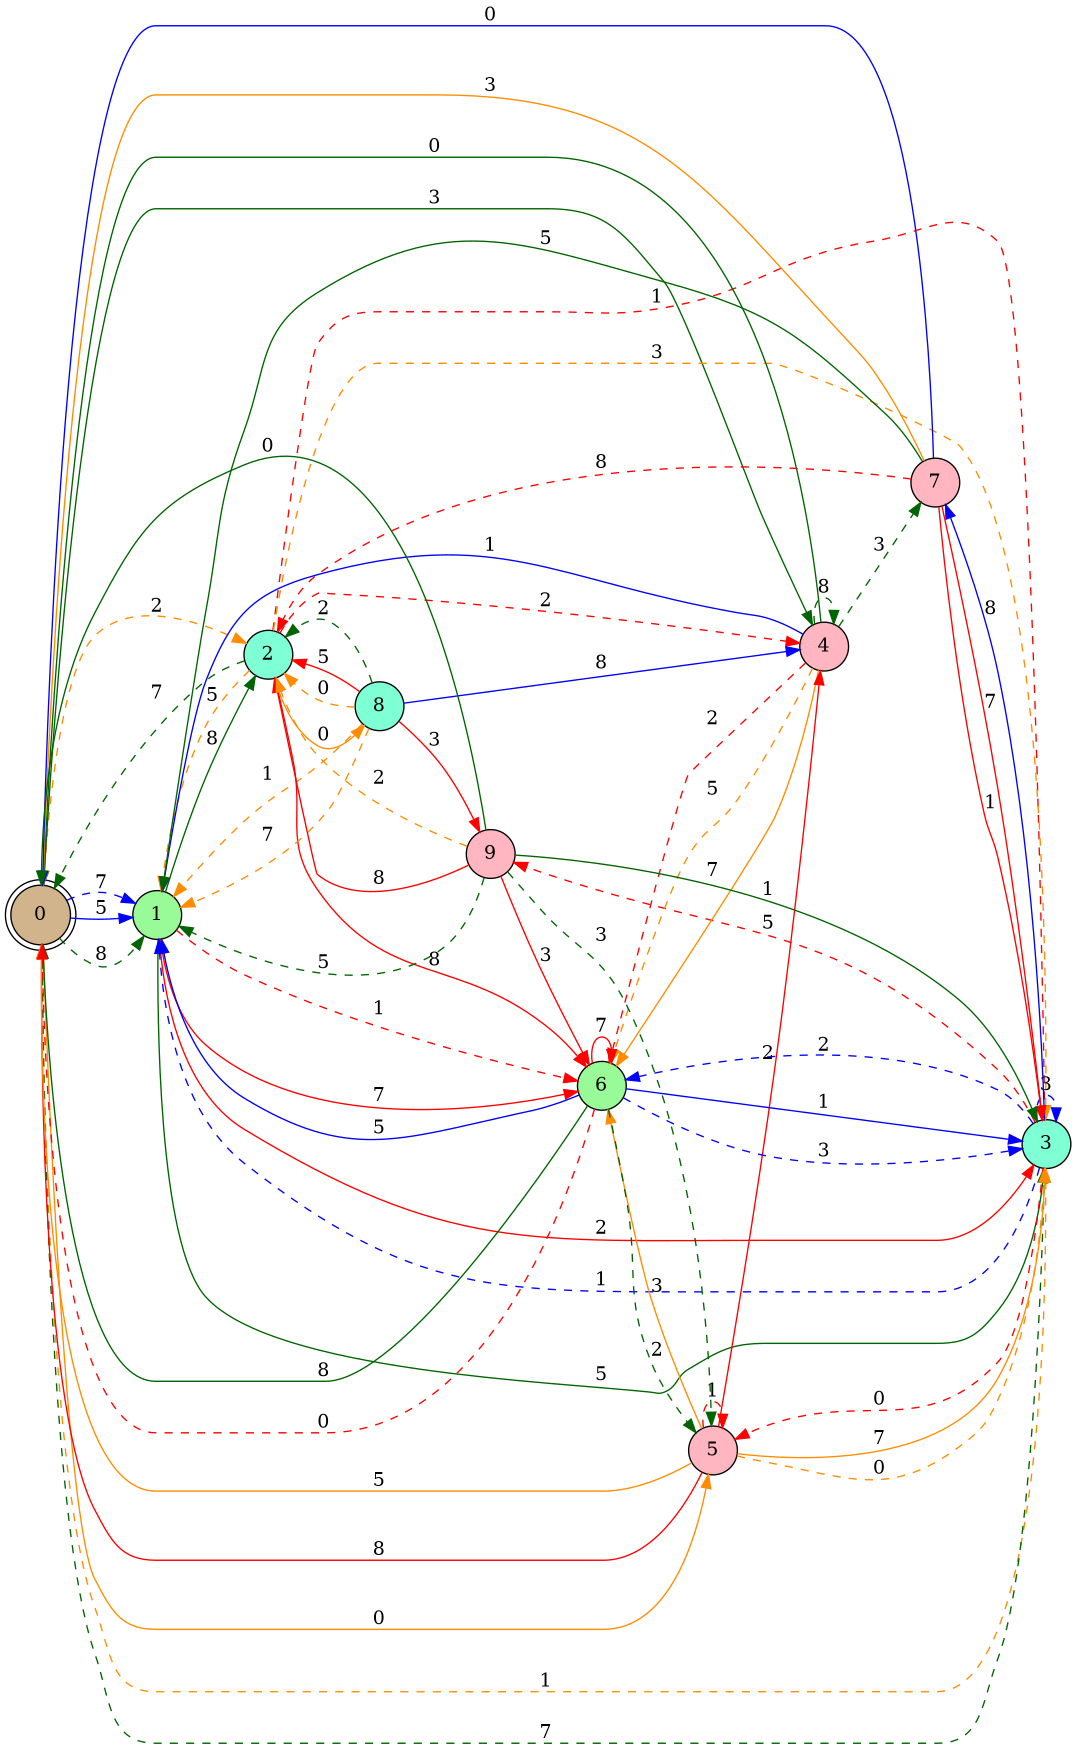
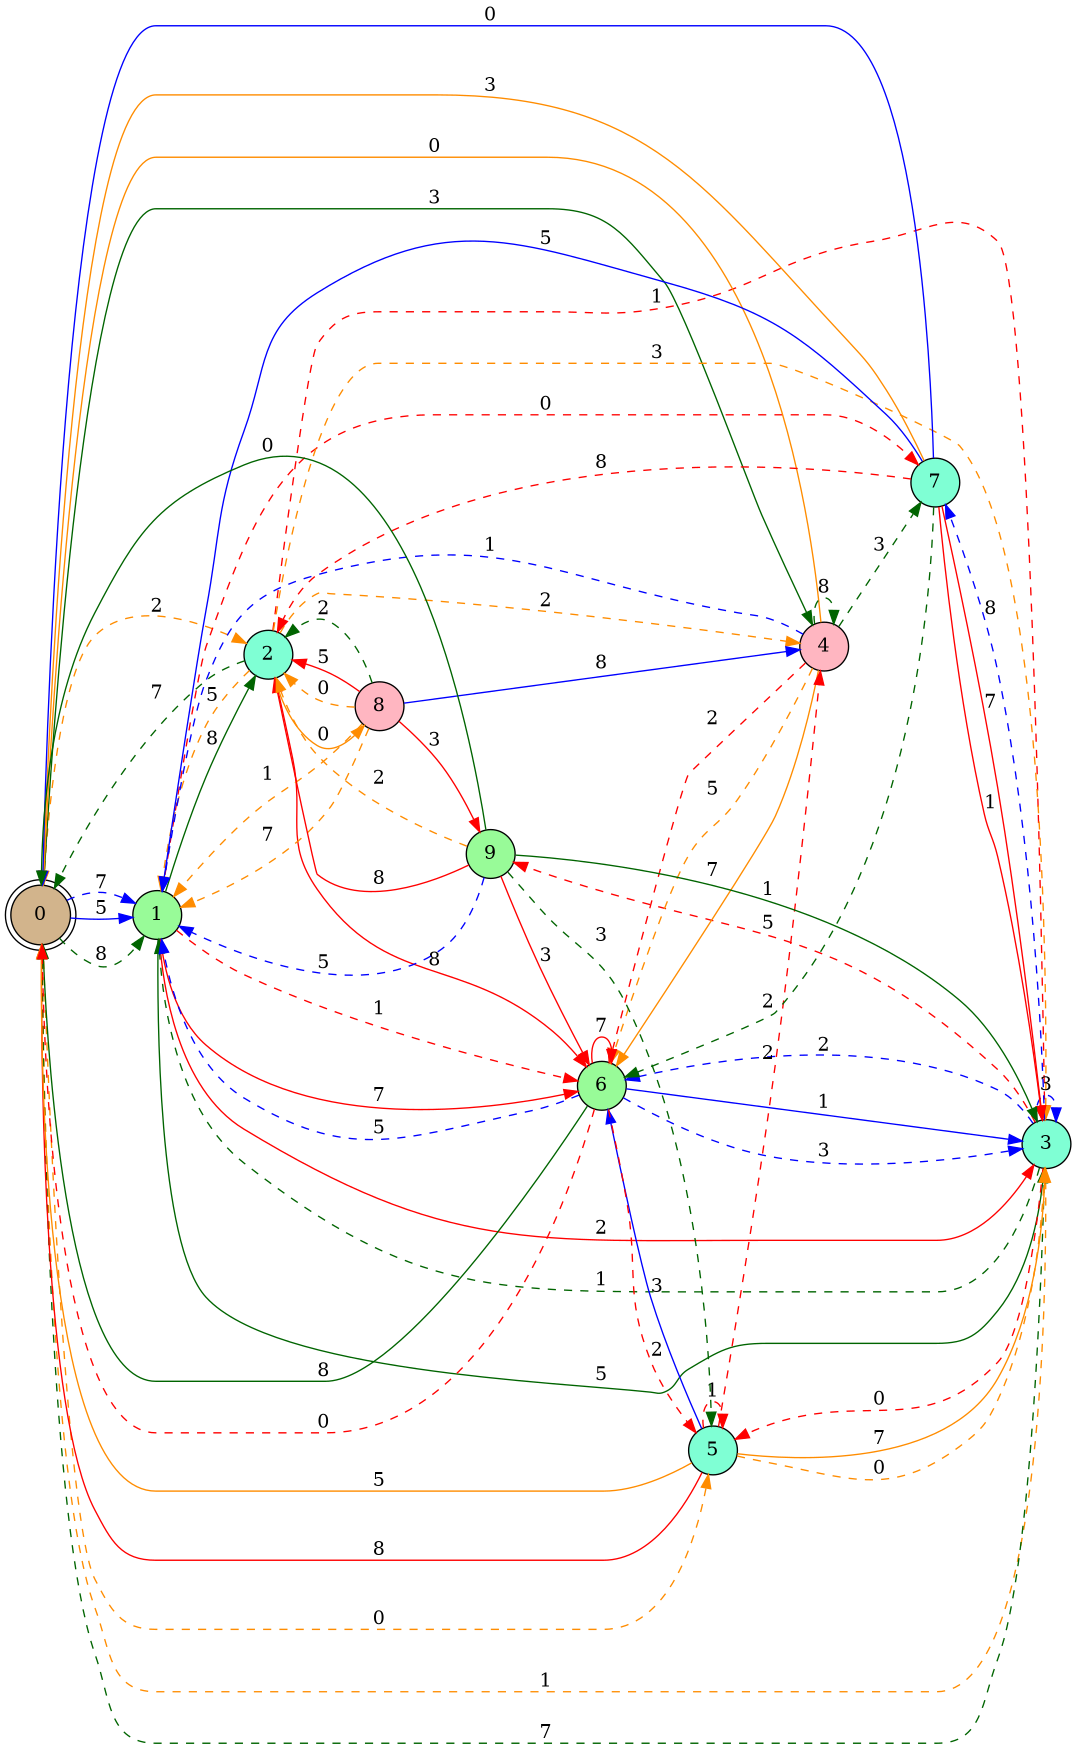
(278, 157) -> (278, 157)
(347, 276) -> (347, 276)
none -> (376, 422)
(935, 483) -> (935, 483)
(383, 560) -> (383, 560)
(525, 609) -> (525, 609)
(380, 706) -> (380, 706)
(1021, 815) -> (1021, 815)
none -> (871, 845)
(491, 854) -> (491, 854)
(358, 974) -> (358, 974)
(774, 1075) -> (774, 1075)
(326, 1134) -> (326, 1134)
(633, 1271) -> (633, 1271)
(646, 1279) -> (646, 1279)
(545, 1288) -> (545, 1288)
(713, 1450) -> (713, 1450)
(117, 1614) -> (117, 1614)
